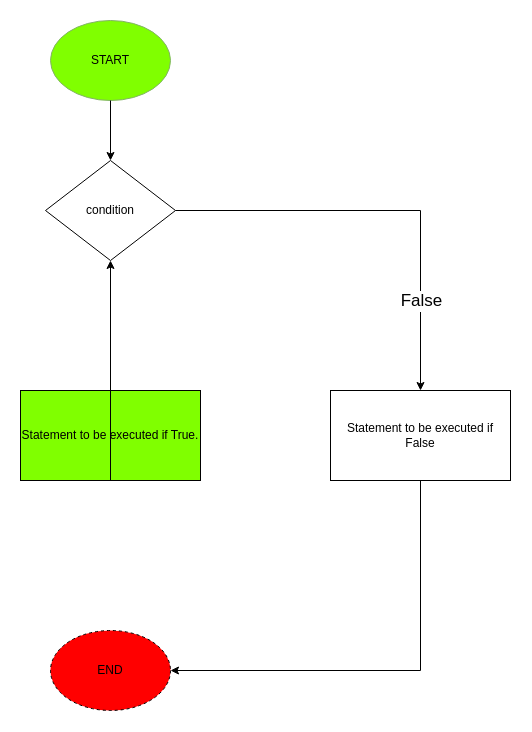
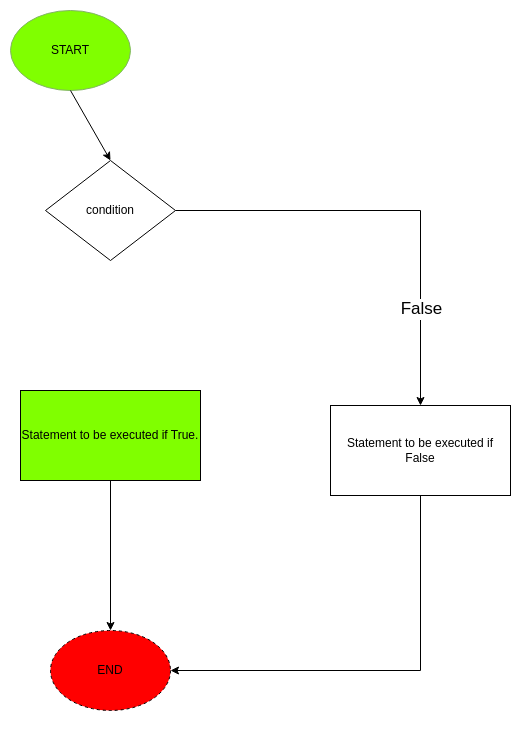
(111, 61) -> (71, 51)
(111, 374) -> (111, 552)
(421, 436) -> (421, 451)
